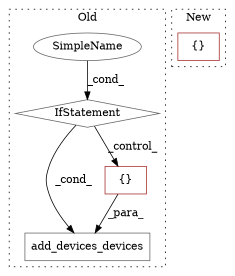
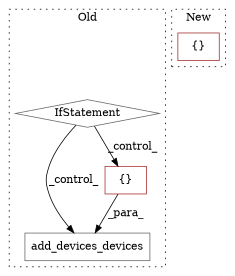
(87, 47) -> none
(74, 180) -> (74, 180)
